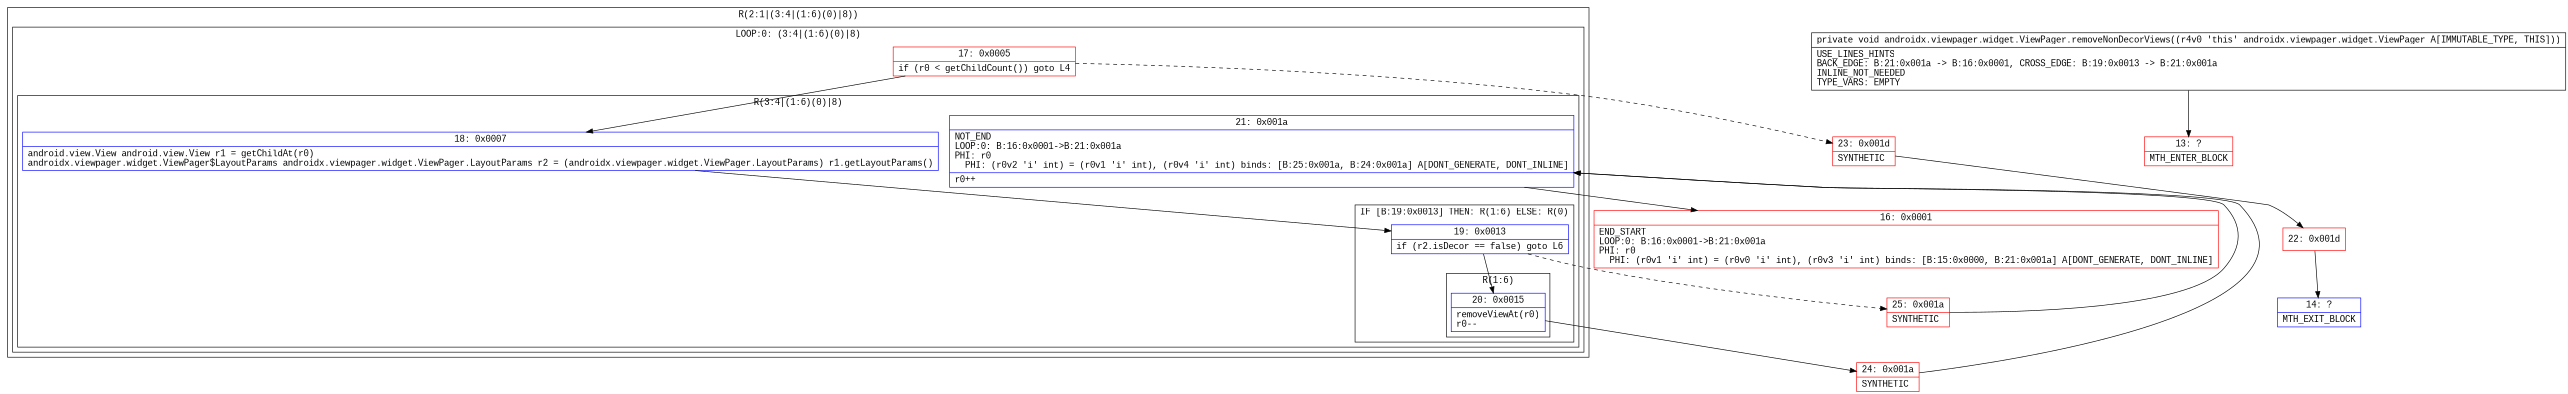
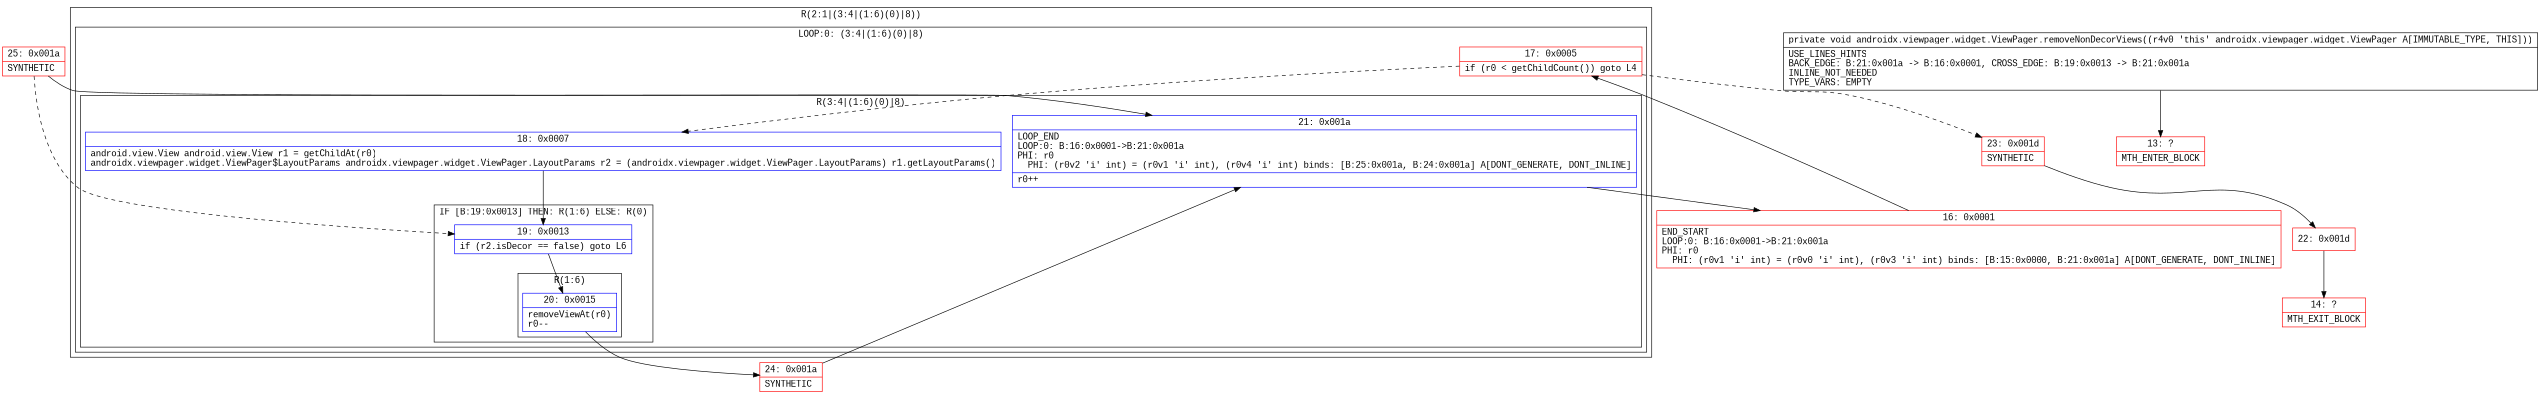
(749, 103) -> (1073, 90)
(973, 137) -> (1039, 137)
none -> (1754, 142)
(1703, 287) -> (200, 213)
(2319, 312) -> (2324, 312)
